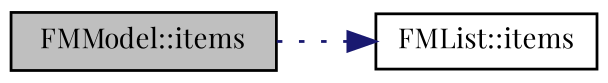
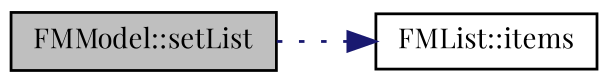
(144, 41) -> (144, 41)
